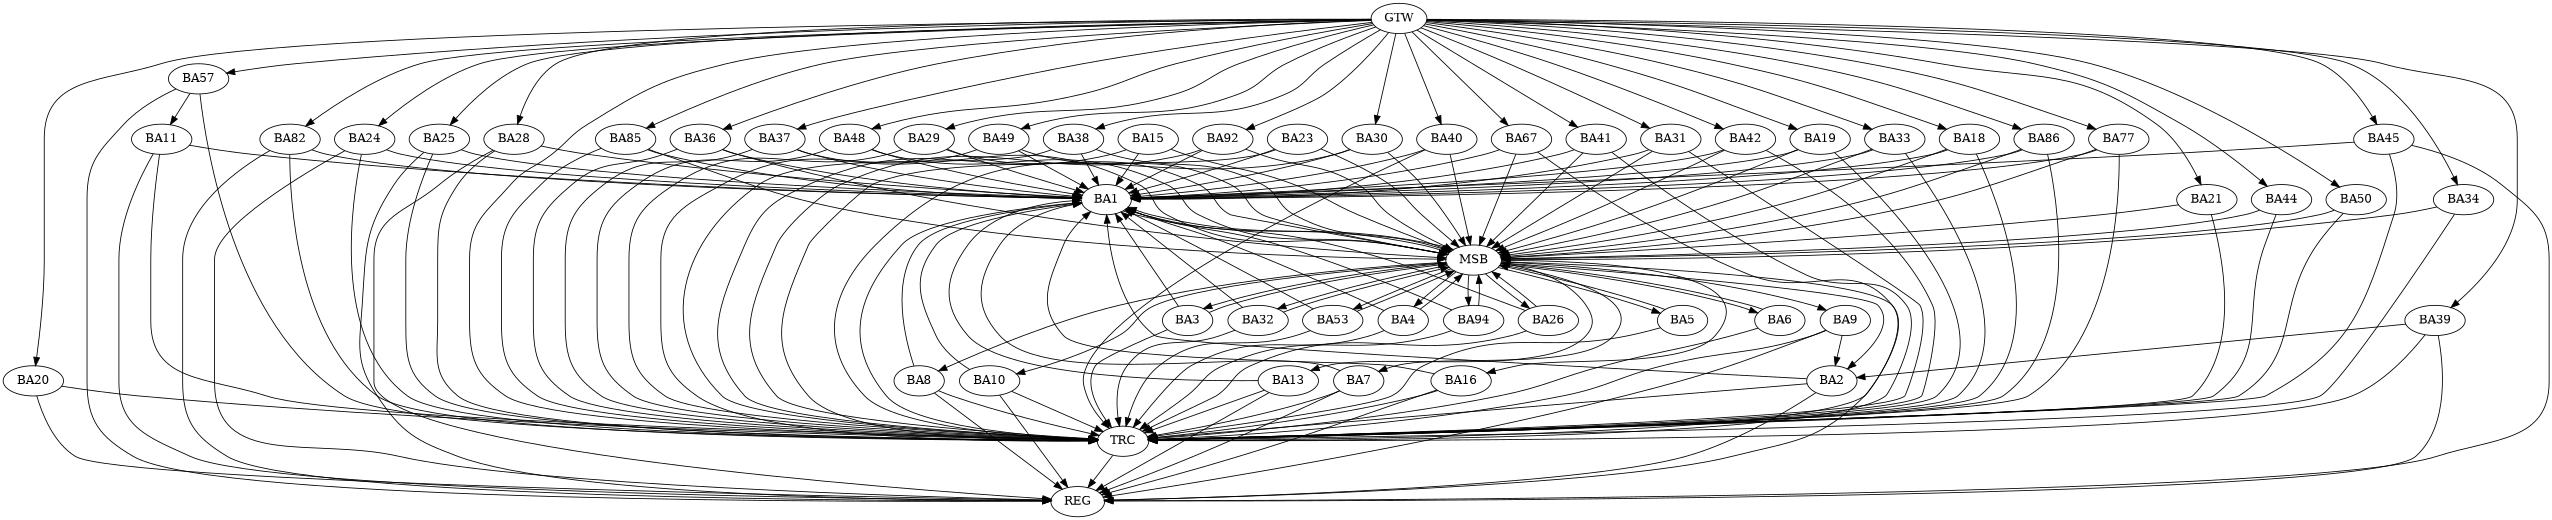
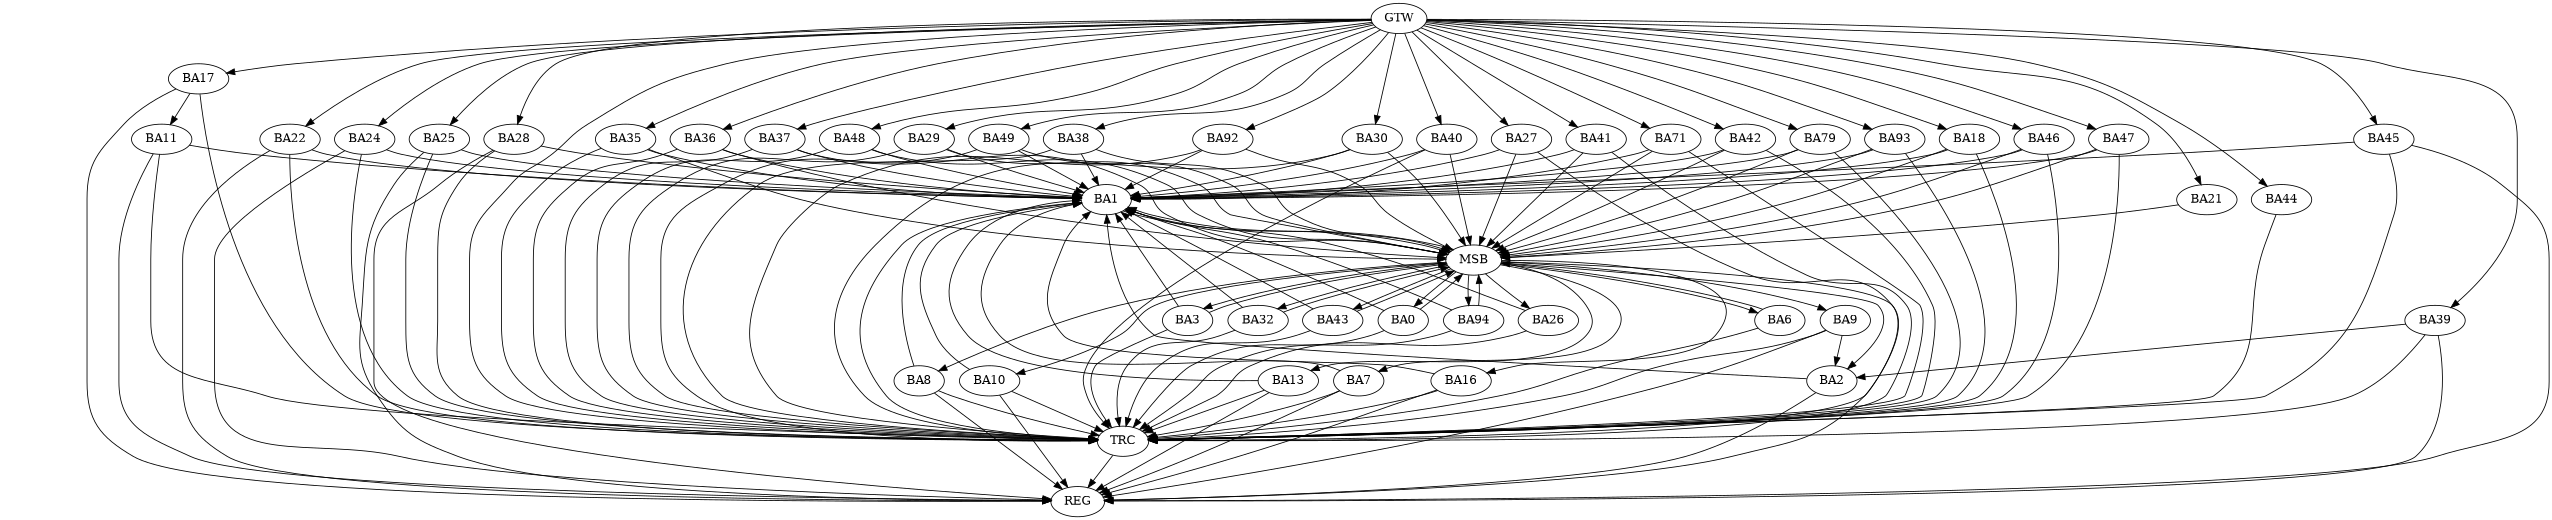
(199, 79) -> (199, 79)
(290, 139) -> (290, 139)
(626, 139) -> (626, 139)
(1148, 139) -> none
(1298, 139) -> none
(1521, 139) -> (1521, 139)
(1671, 139) -> (1671, 139)
(1820, 139) -> (1820, 139)
(1895, 139) -> (1895, 139)
(2044, 139) -> (2044, 139)
(2119, 139) -> (2119, 139)
(2356, 200) -> none
(2464, 200) -> none
(1886, 247) -> none
(1518, 291) -> none
(1333, 320) -> (1333, 320)
(1403, 320) -> (1403, 320)
(1683, 320) -> none
(33, 381) -> none
(1547, 405) -> none
(1771, 422) -> none
